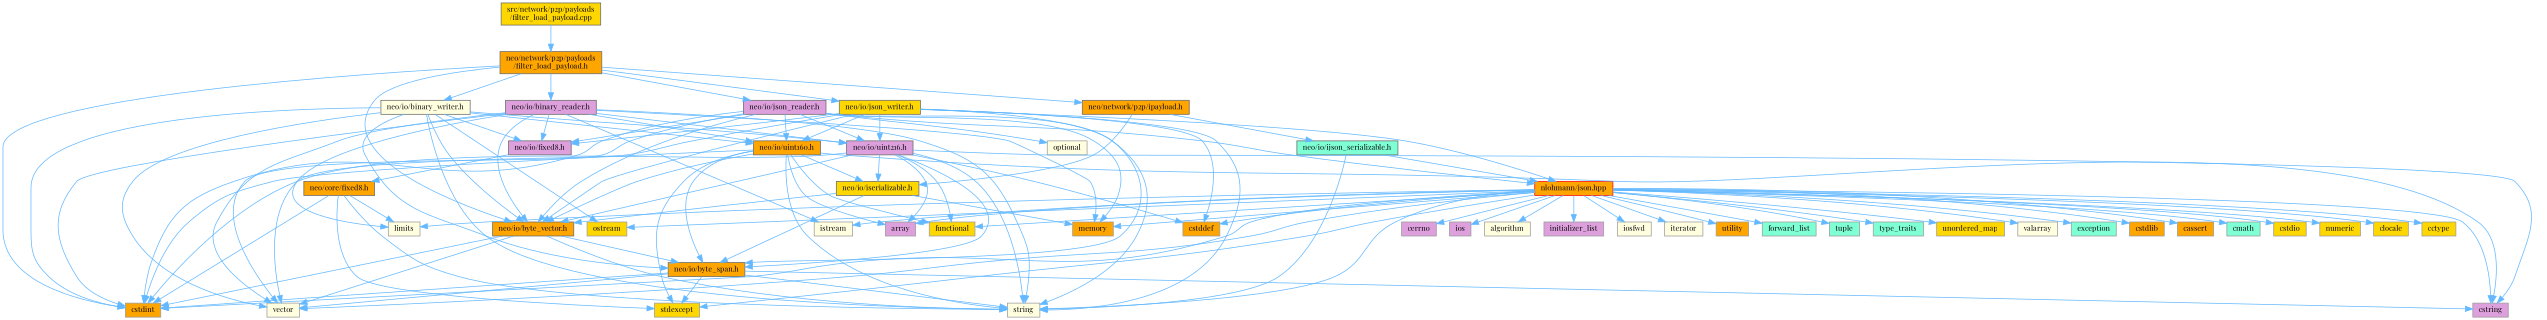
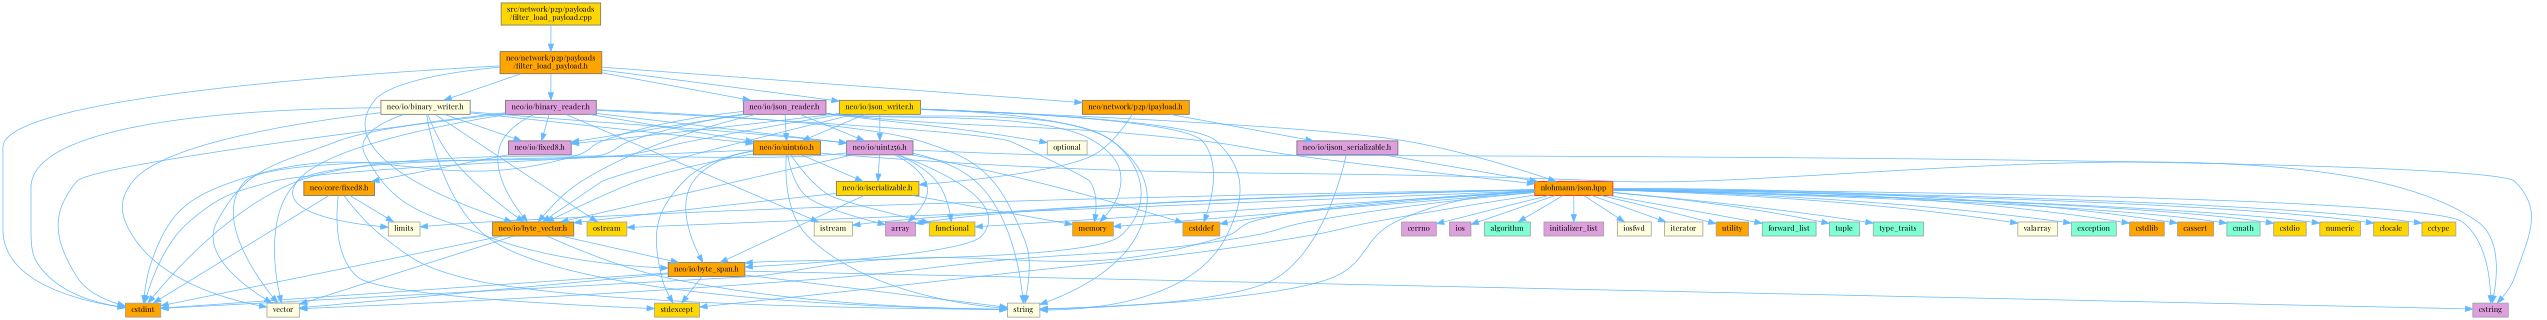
(880, 148) -> (880, 148)
(1347, 148) -> (1347, 148)
(1507, 229) -> (1507, 229)
(1971, 229) -> none
